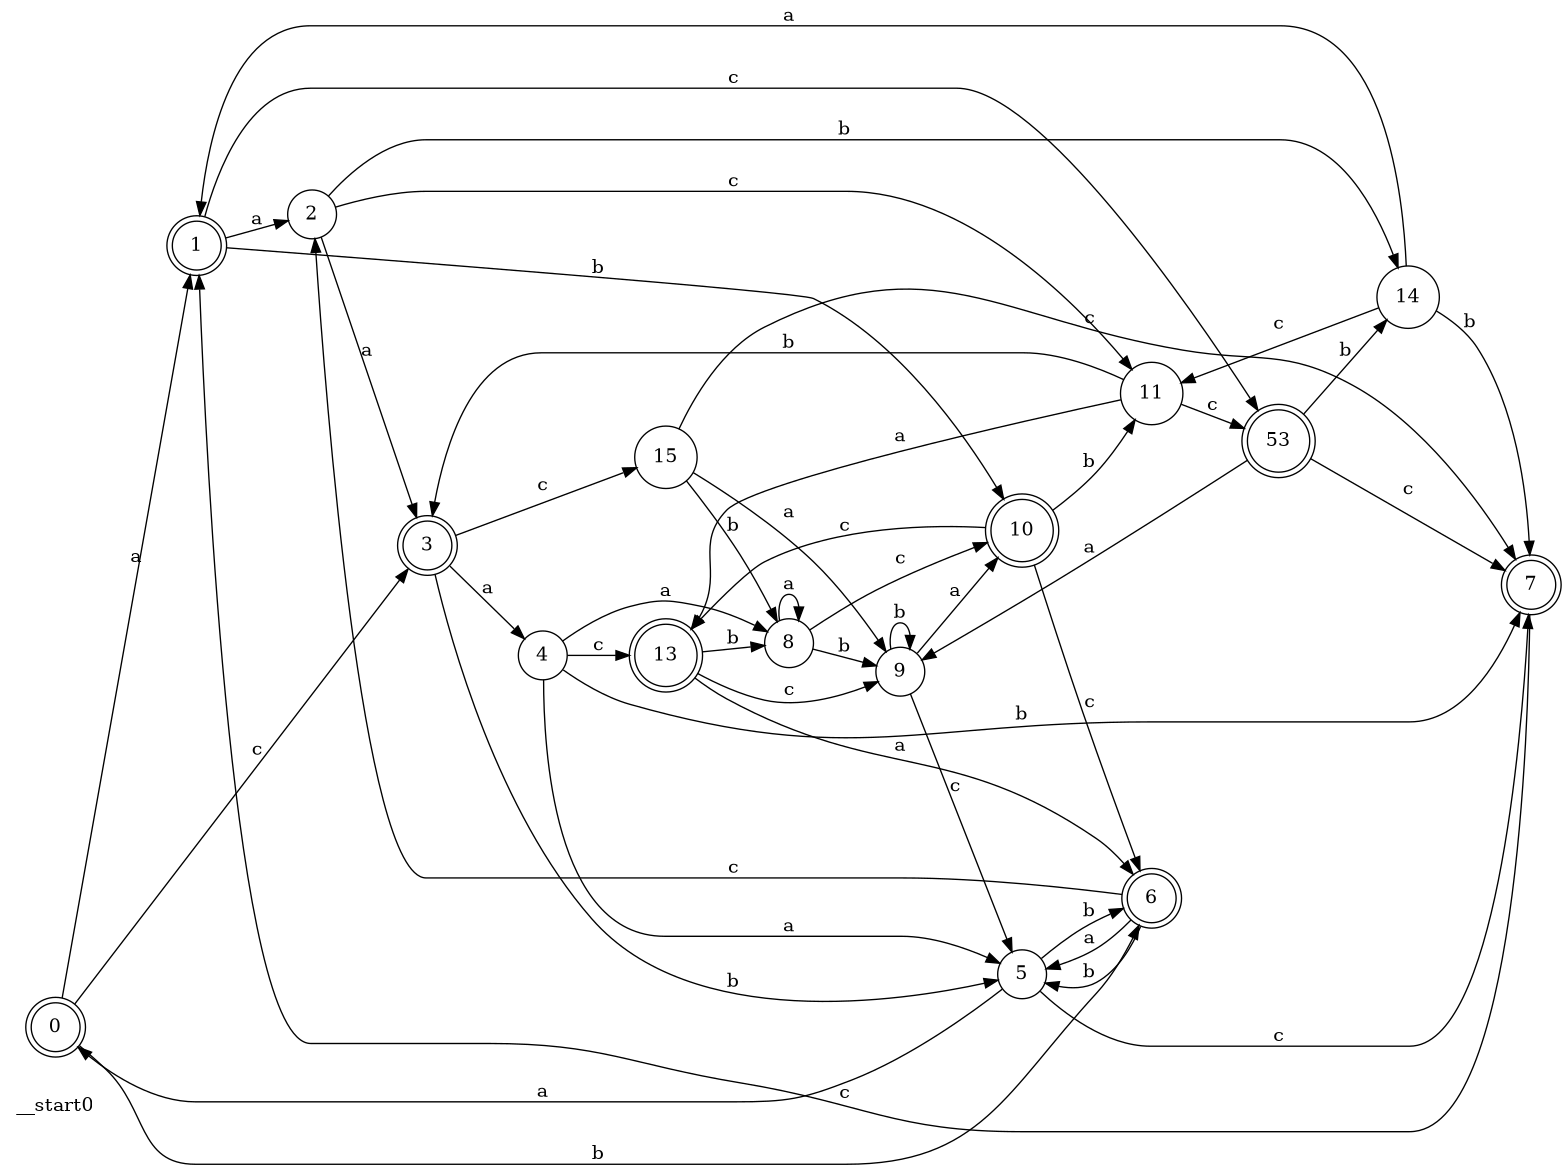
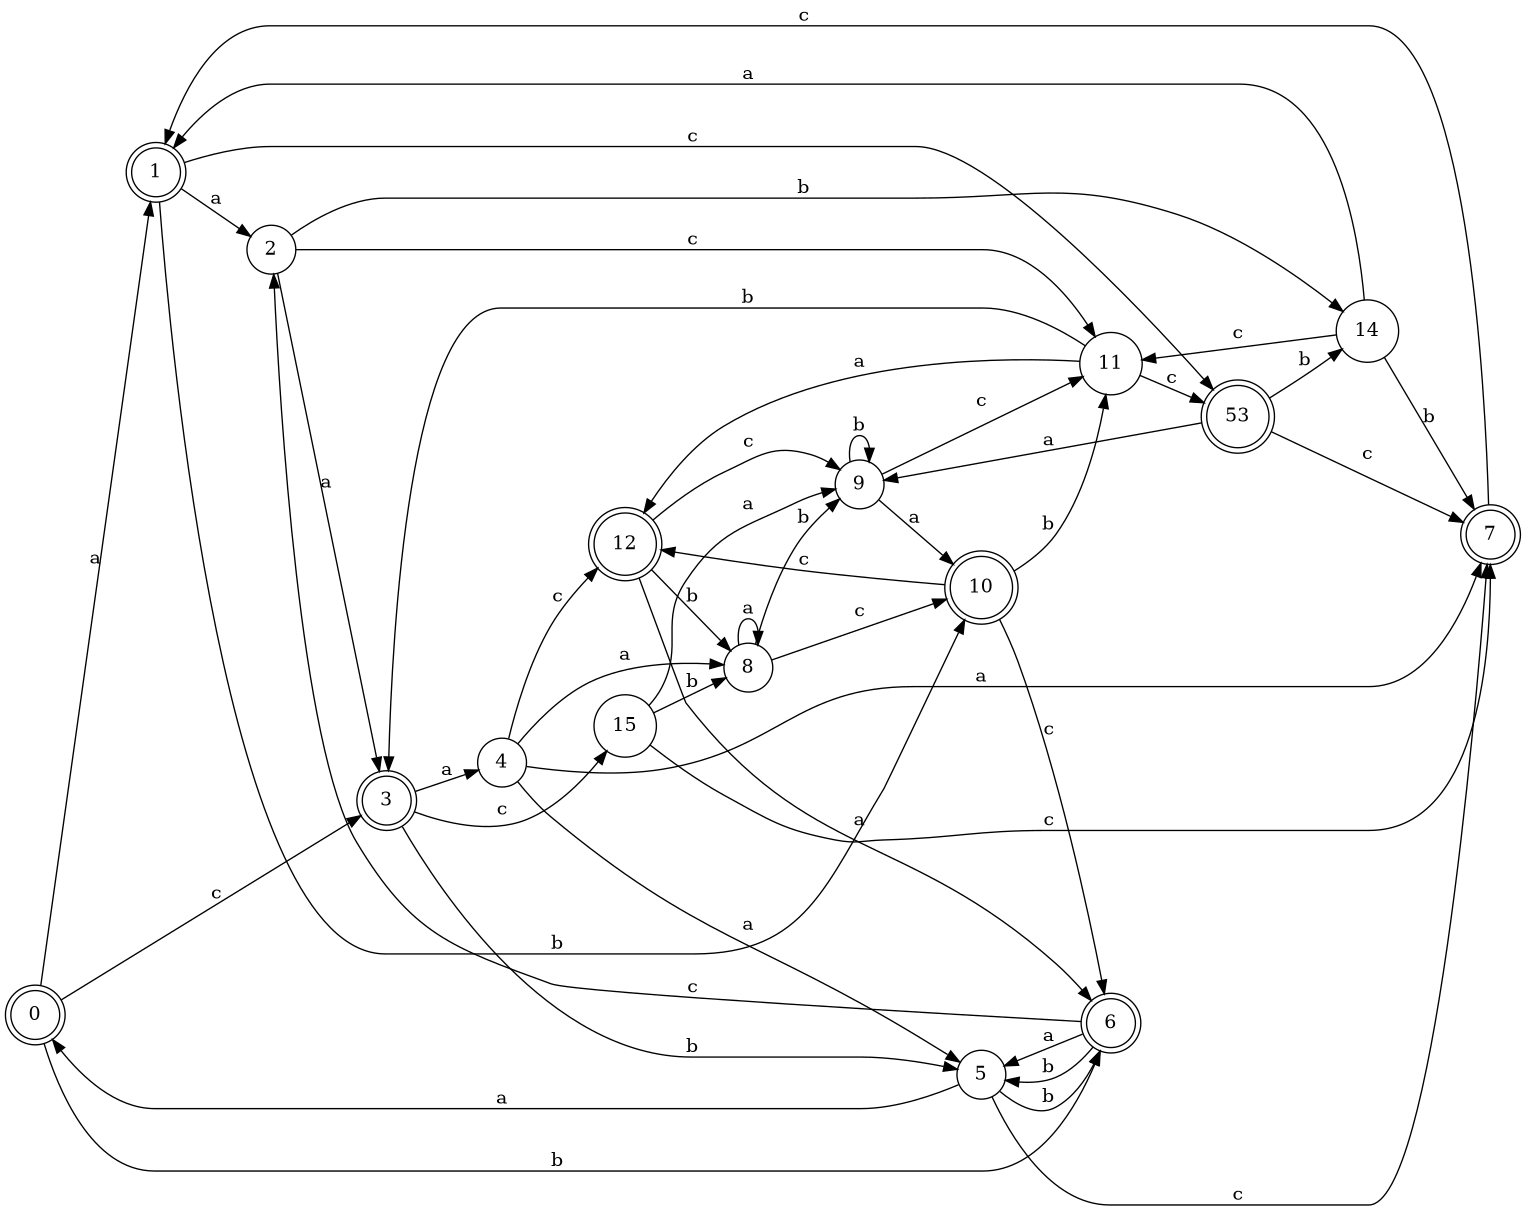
(666, 655) -> (625, 544)
(1022, 714) -> (981, 676)
(959, 817) -> (976, 428)
(56, 1106) -> none
